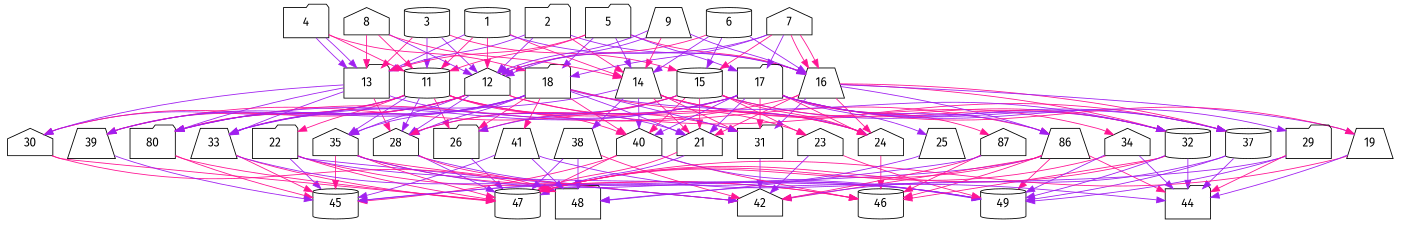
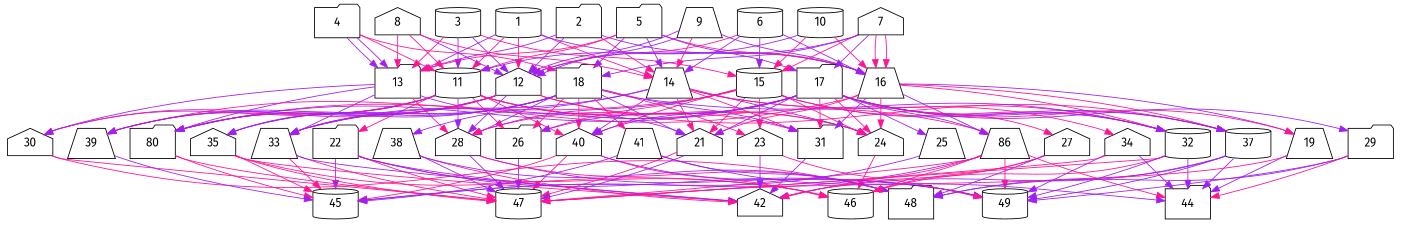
none -> (820, 23)
(1003, 143) -> (1067, 143)
none -> (1084, 179)
(664, 185) -> none
